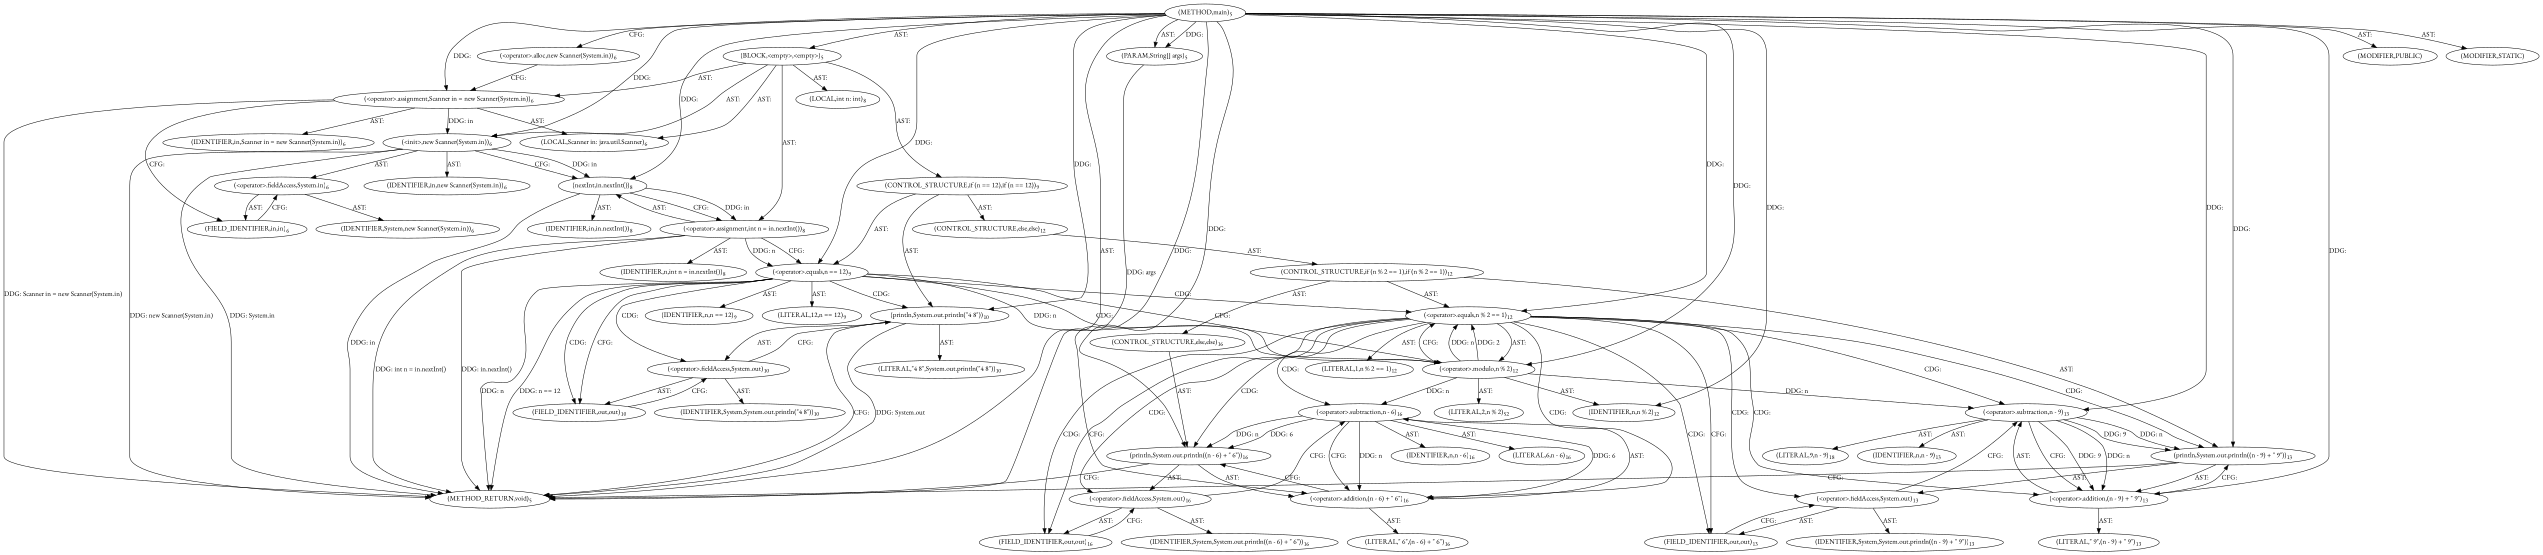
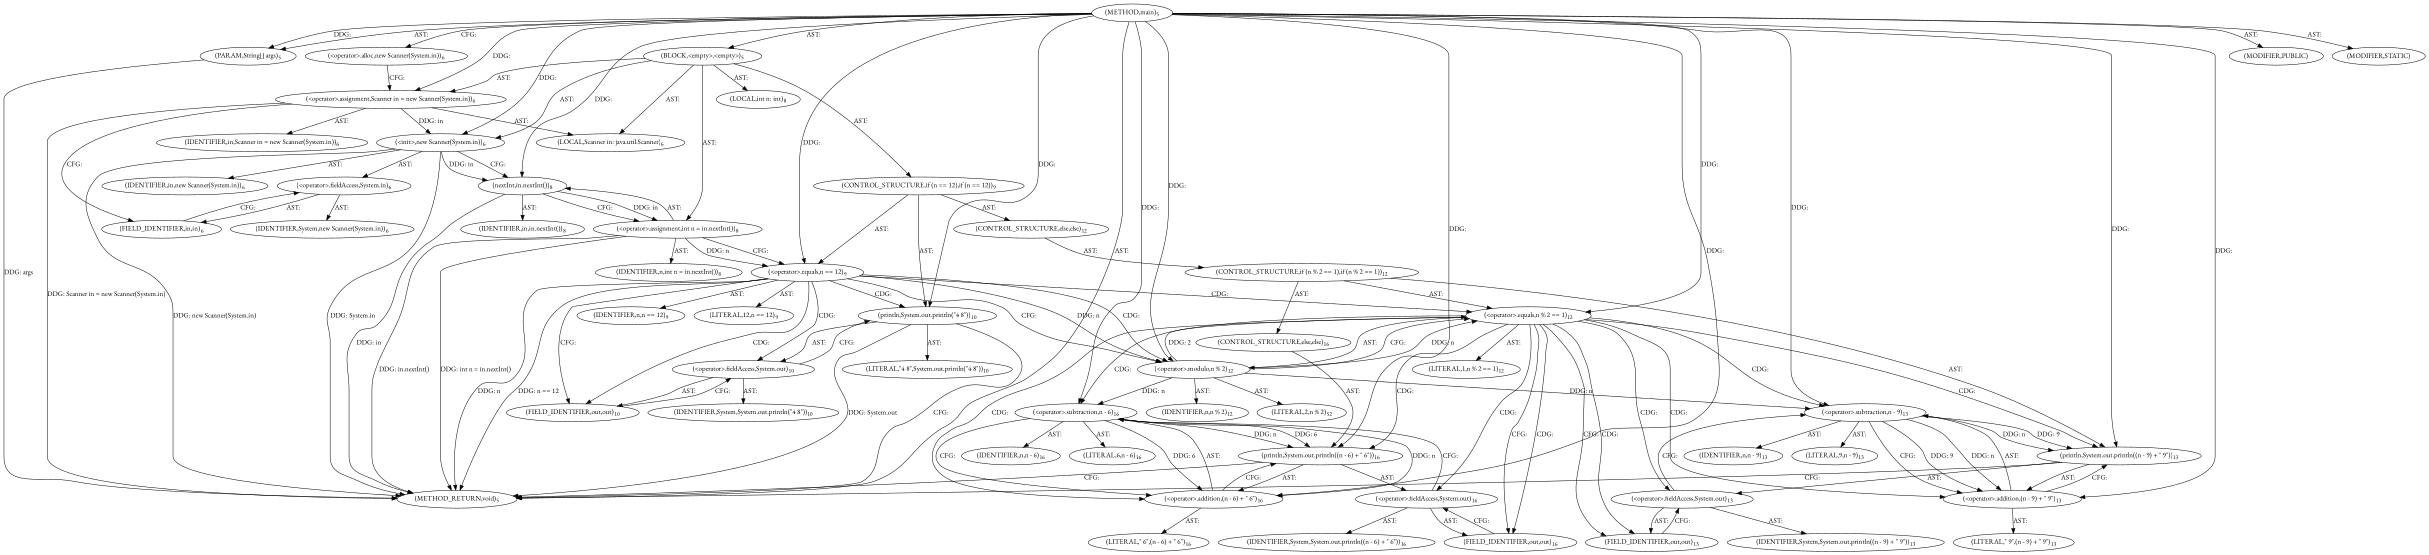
(1718, 30) -> (1142, 222)
(1832, 455) -> (1861, 455)
